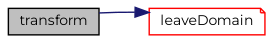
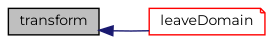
(117, 12) -> (131, 31)
